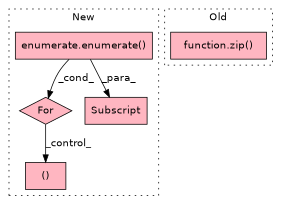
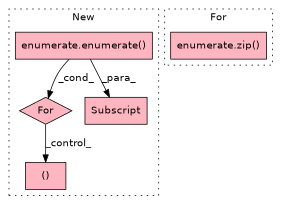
(219, 18) -> (219, 18)
(219, 46) -> (219, 46)
